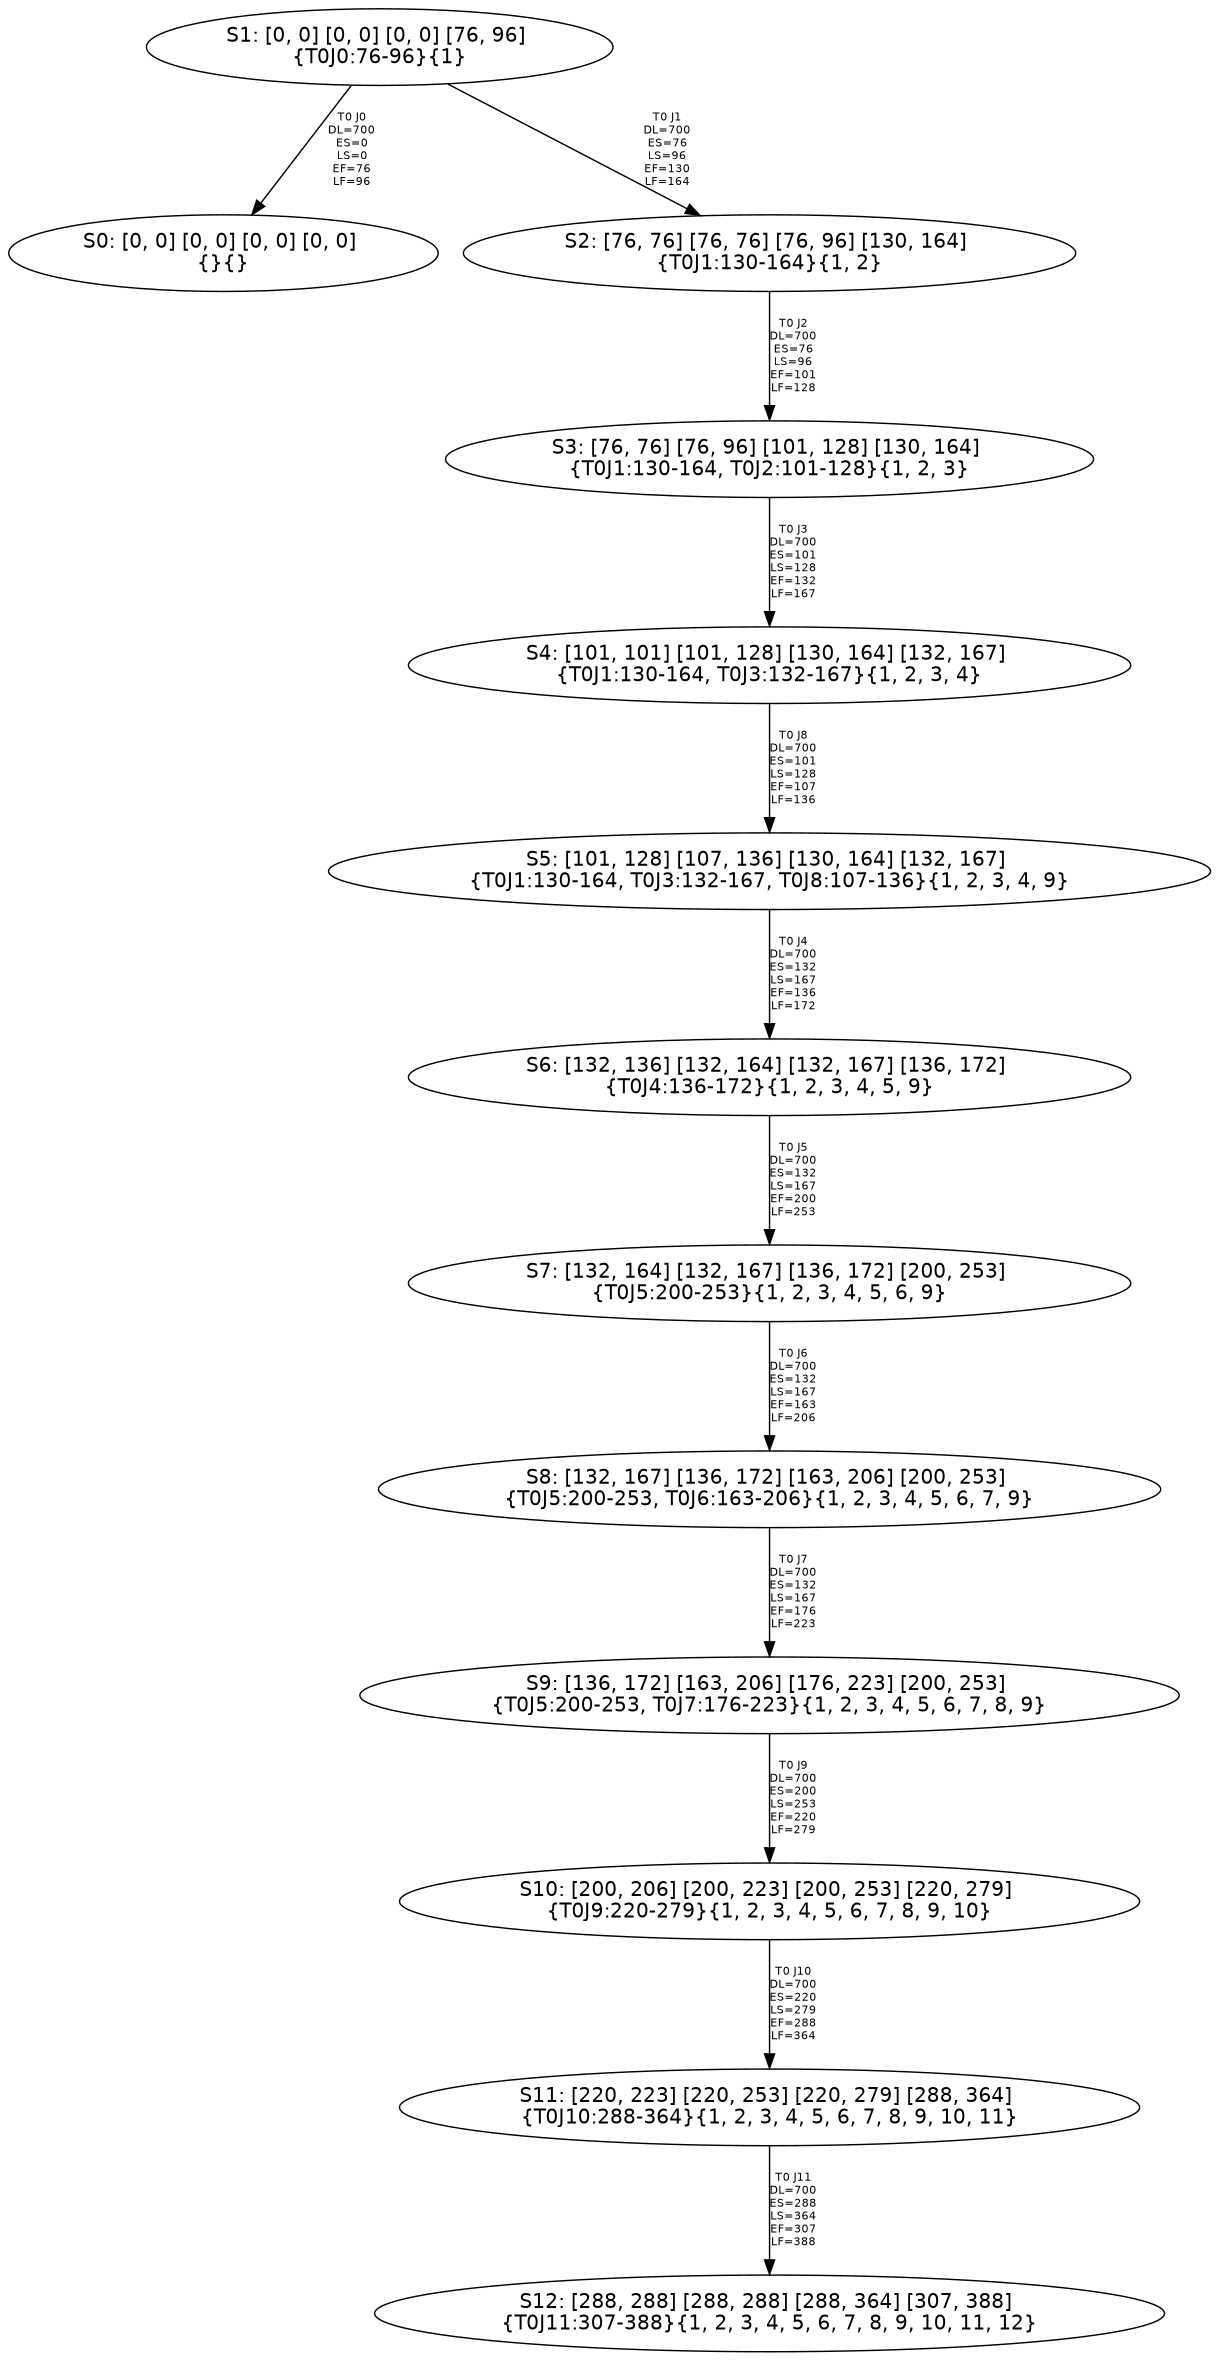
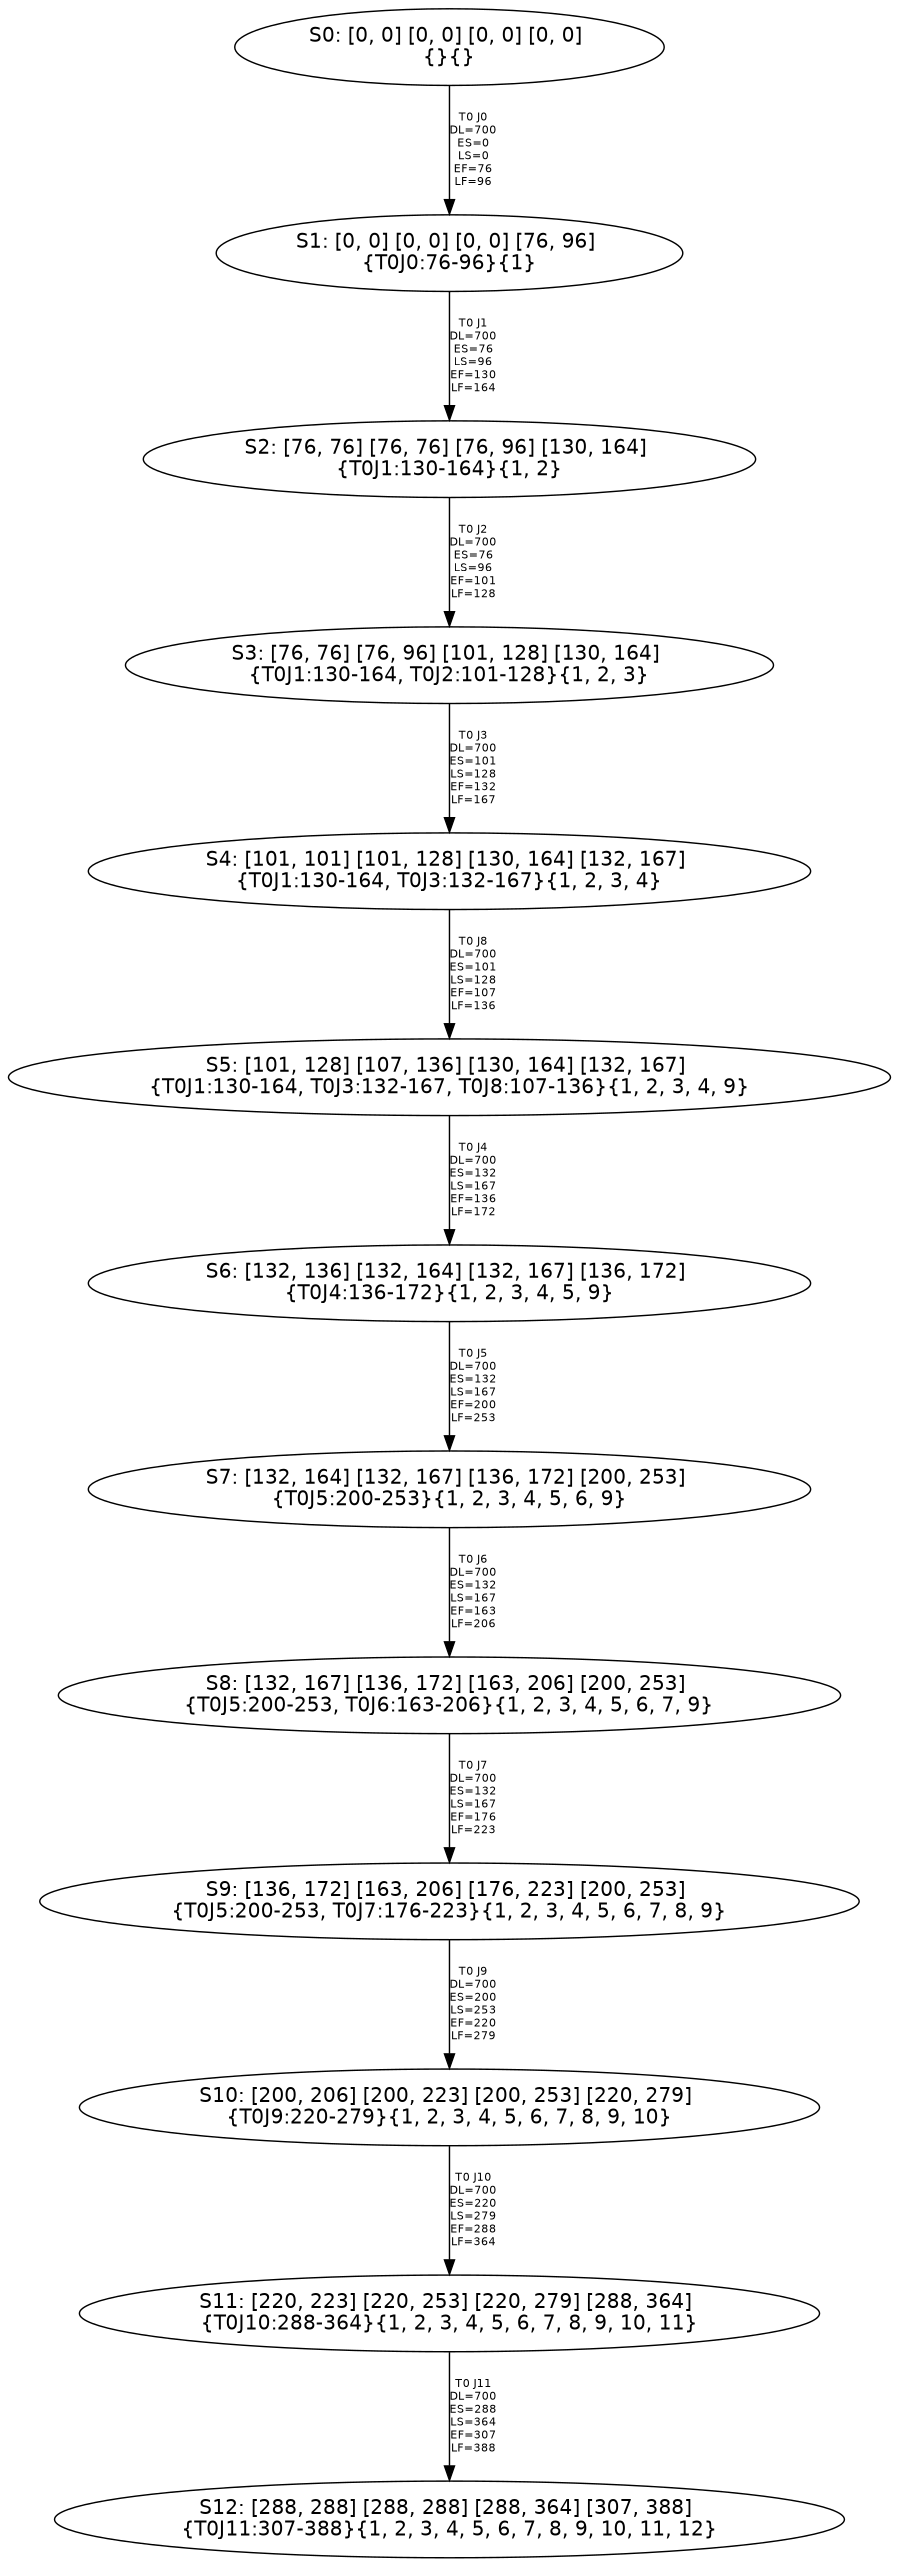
(306, 144) -> (449, 143)
